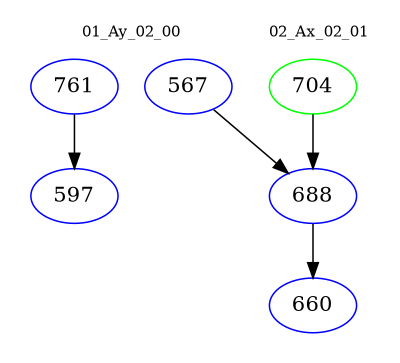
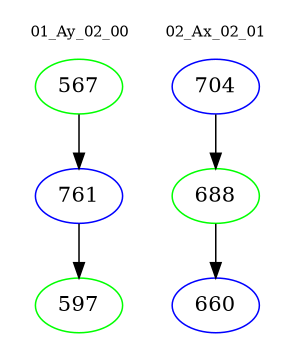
(188, 87) -> (79, 87)
(313, 87) -> (216, 87)
(234, 127) -> (79, 134)
(74, 196) -> (79, 305)
(313, 196) -> (216, 196)
